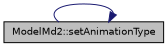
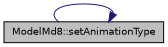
(84, 32) -> (84, 32)
